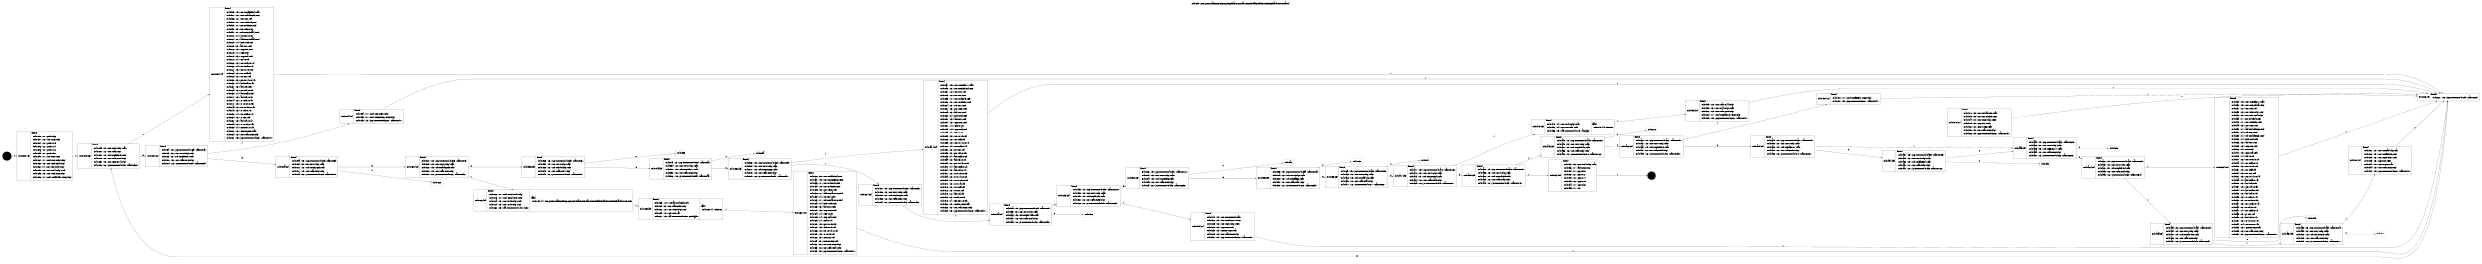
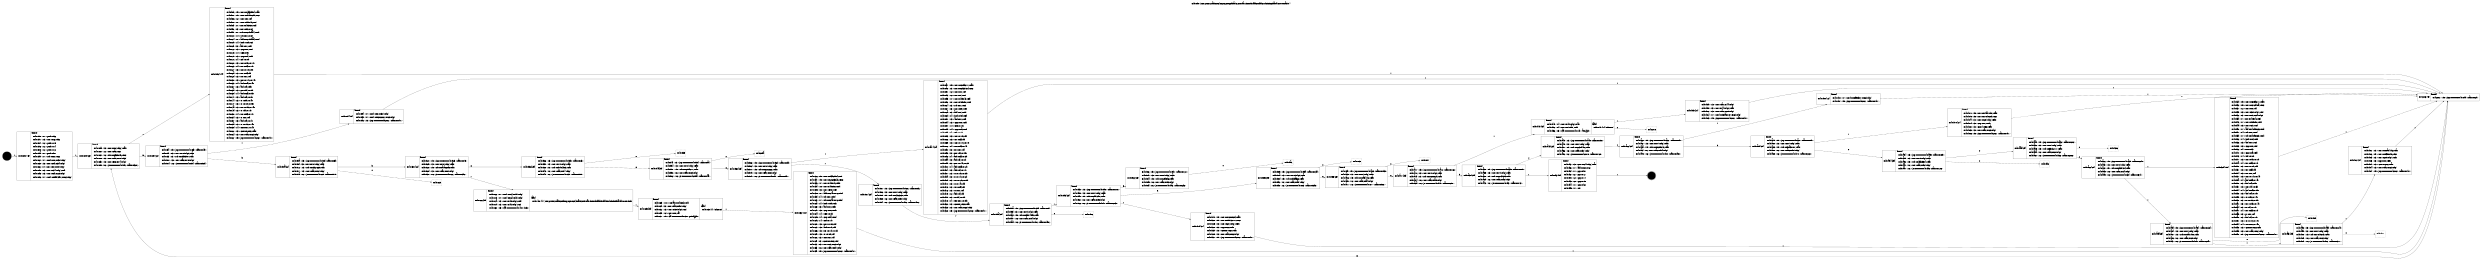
(1625, 134) -> (1630, 129)
(1913, 147) -> (1880, 135)
(1222, 178) -> (1188, 192)
